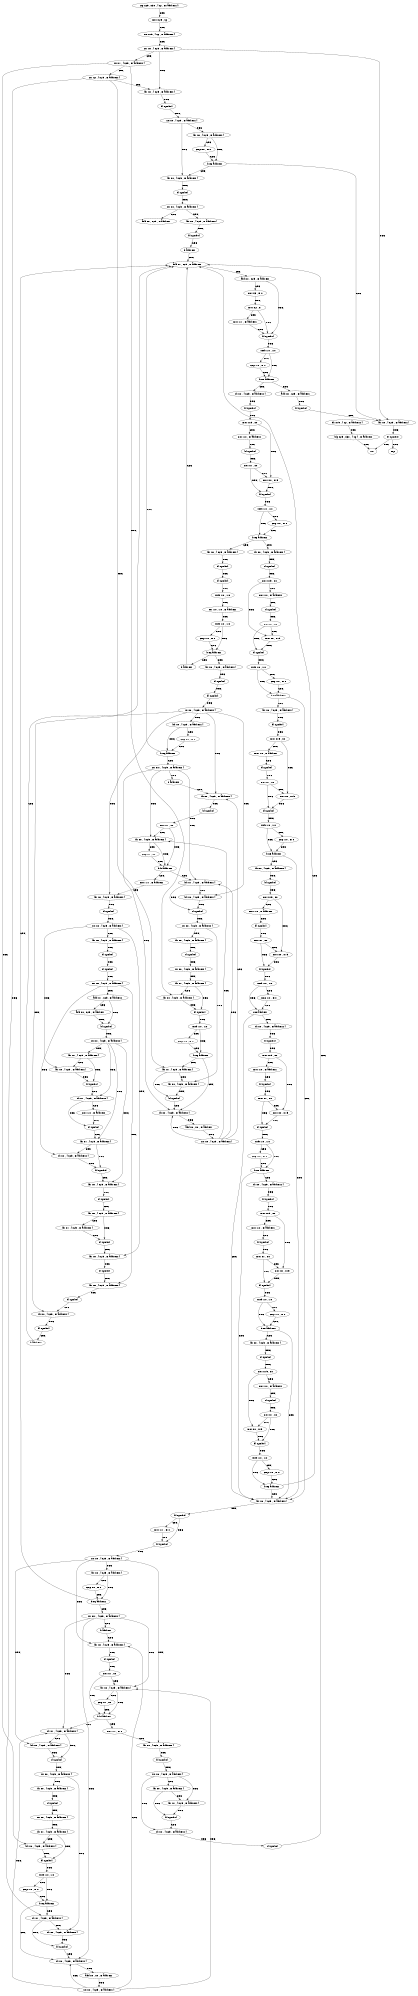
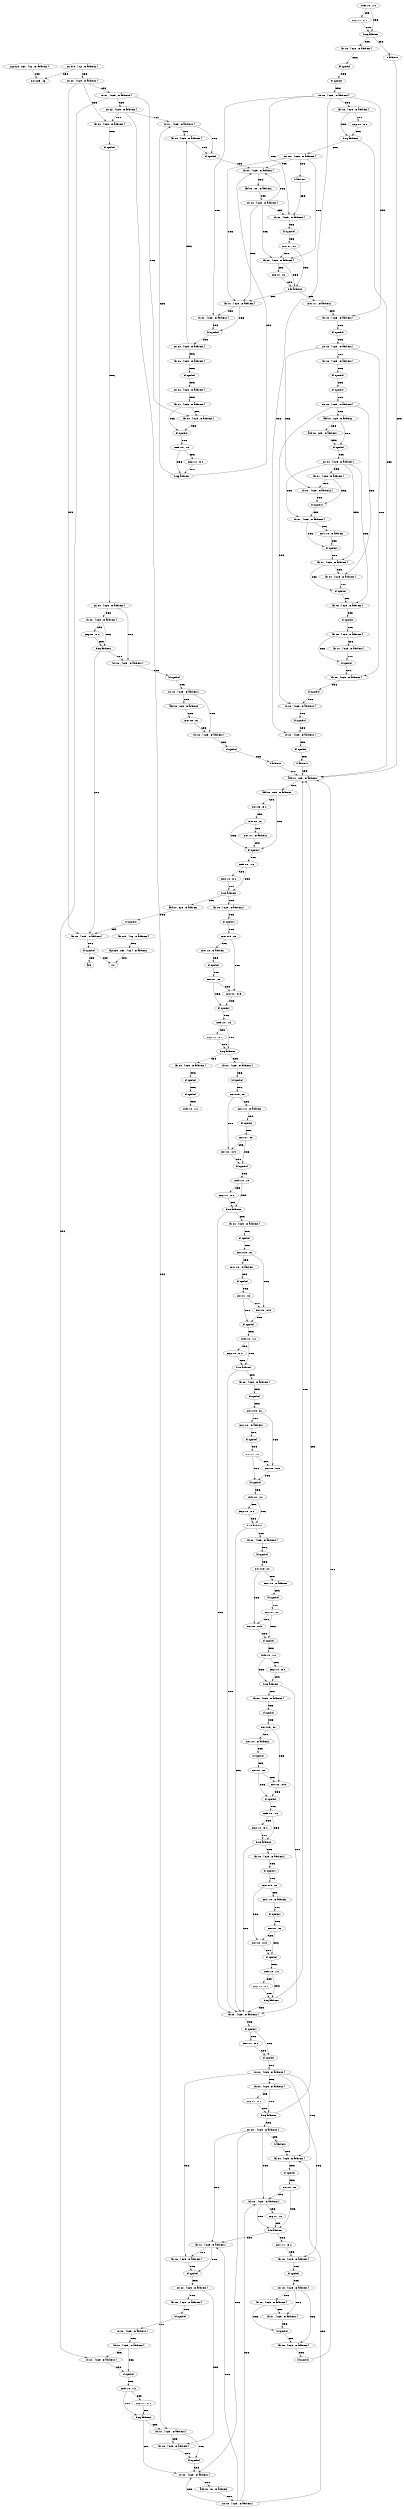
(162, 13) -> (37, 74)
(160, 26) -> (60, 74)
(393, 451) -> (89, 965)
(223, 610) -> none
none -> (191, 721)
